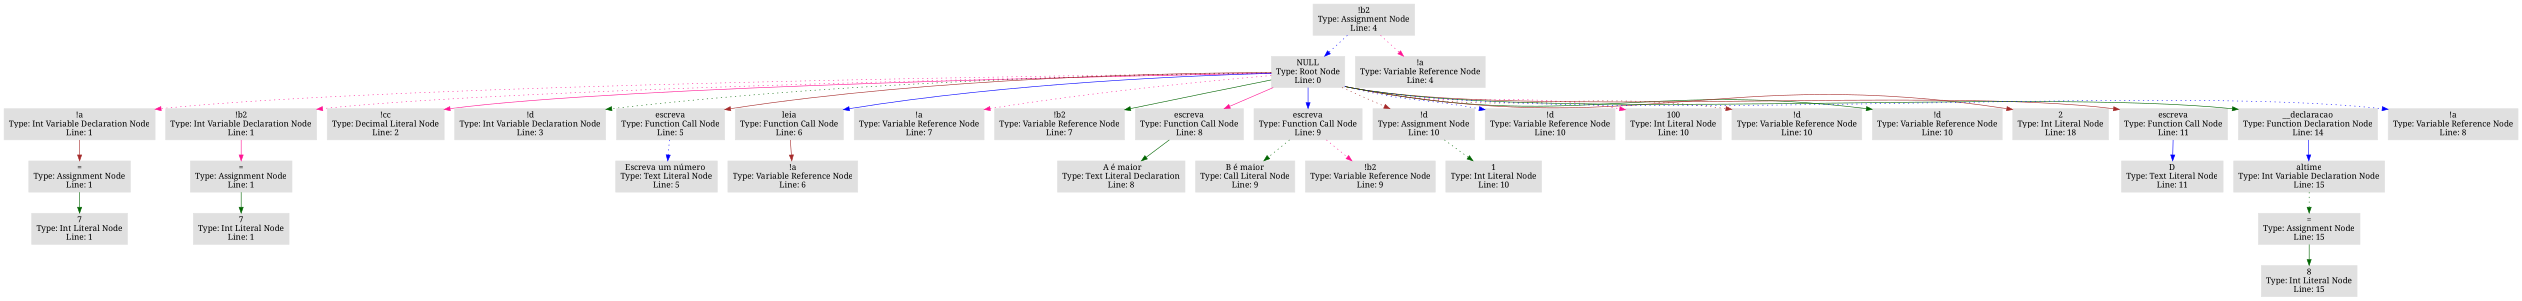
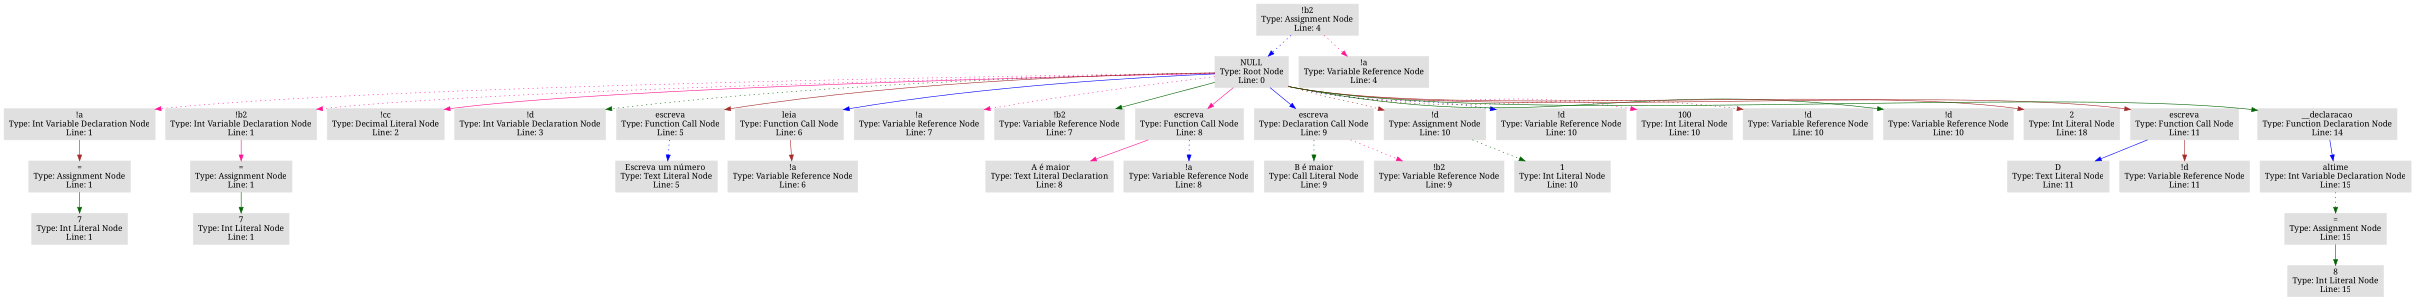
(1863, 104) -> (1189, 147)
(1308, 124) -> (1314, 124)
(1158, 149) -> (1122, 149)
none -> (2185, 177)
